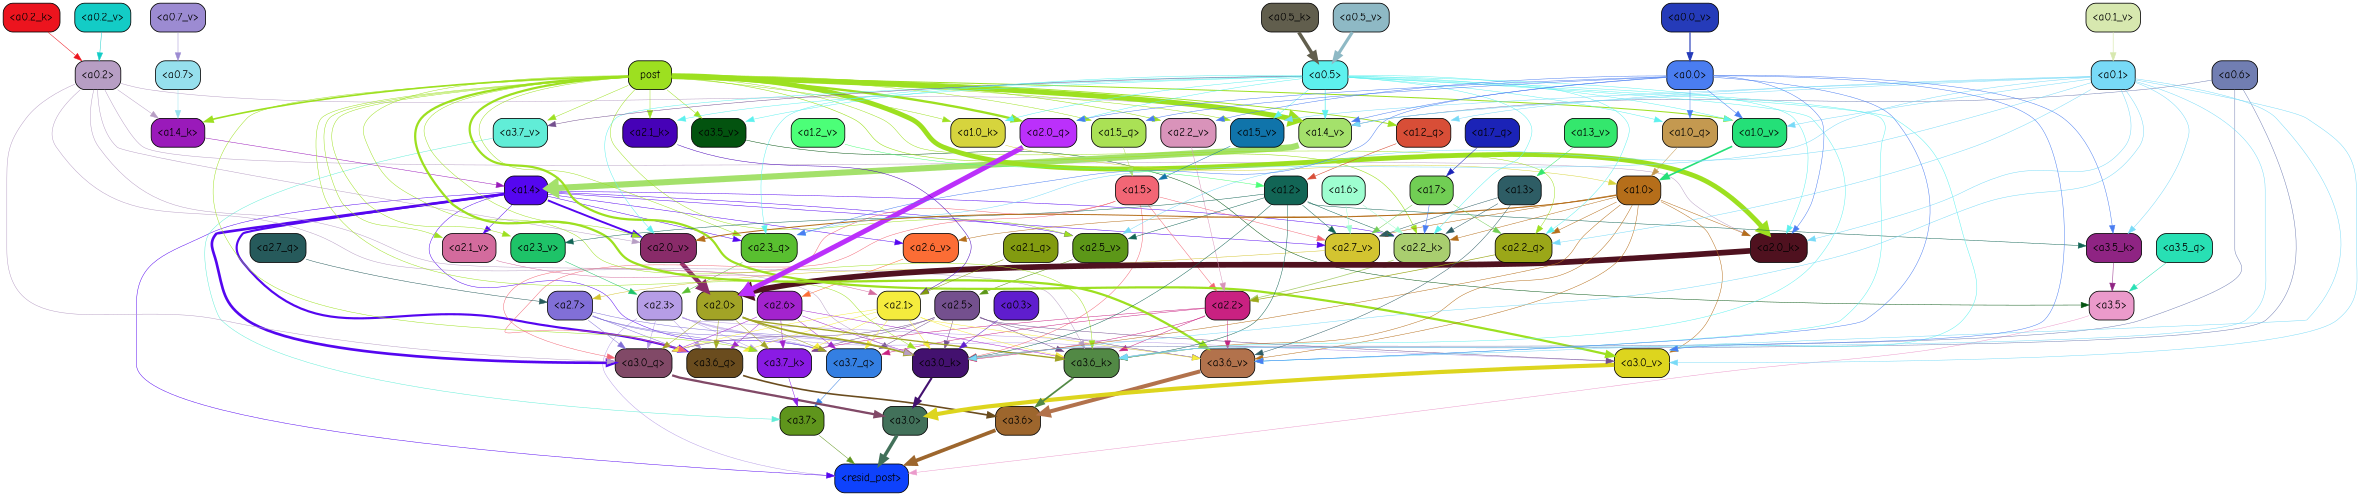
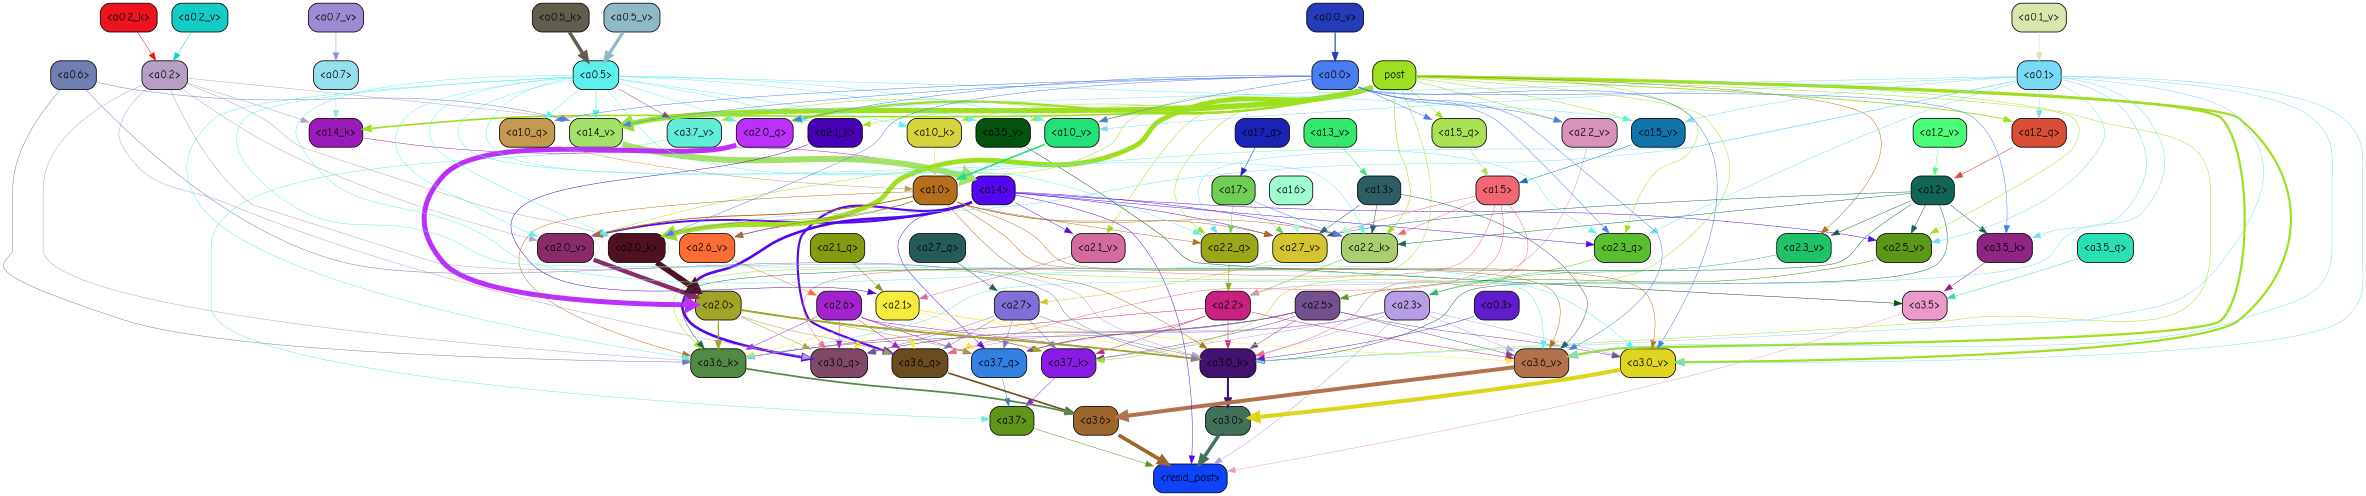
(333, 129) -> (1842, 106)
(1180, 245) -> (1440, 216)
(773, 395) -> none
